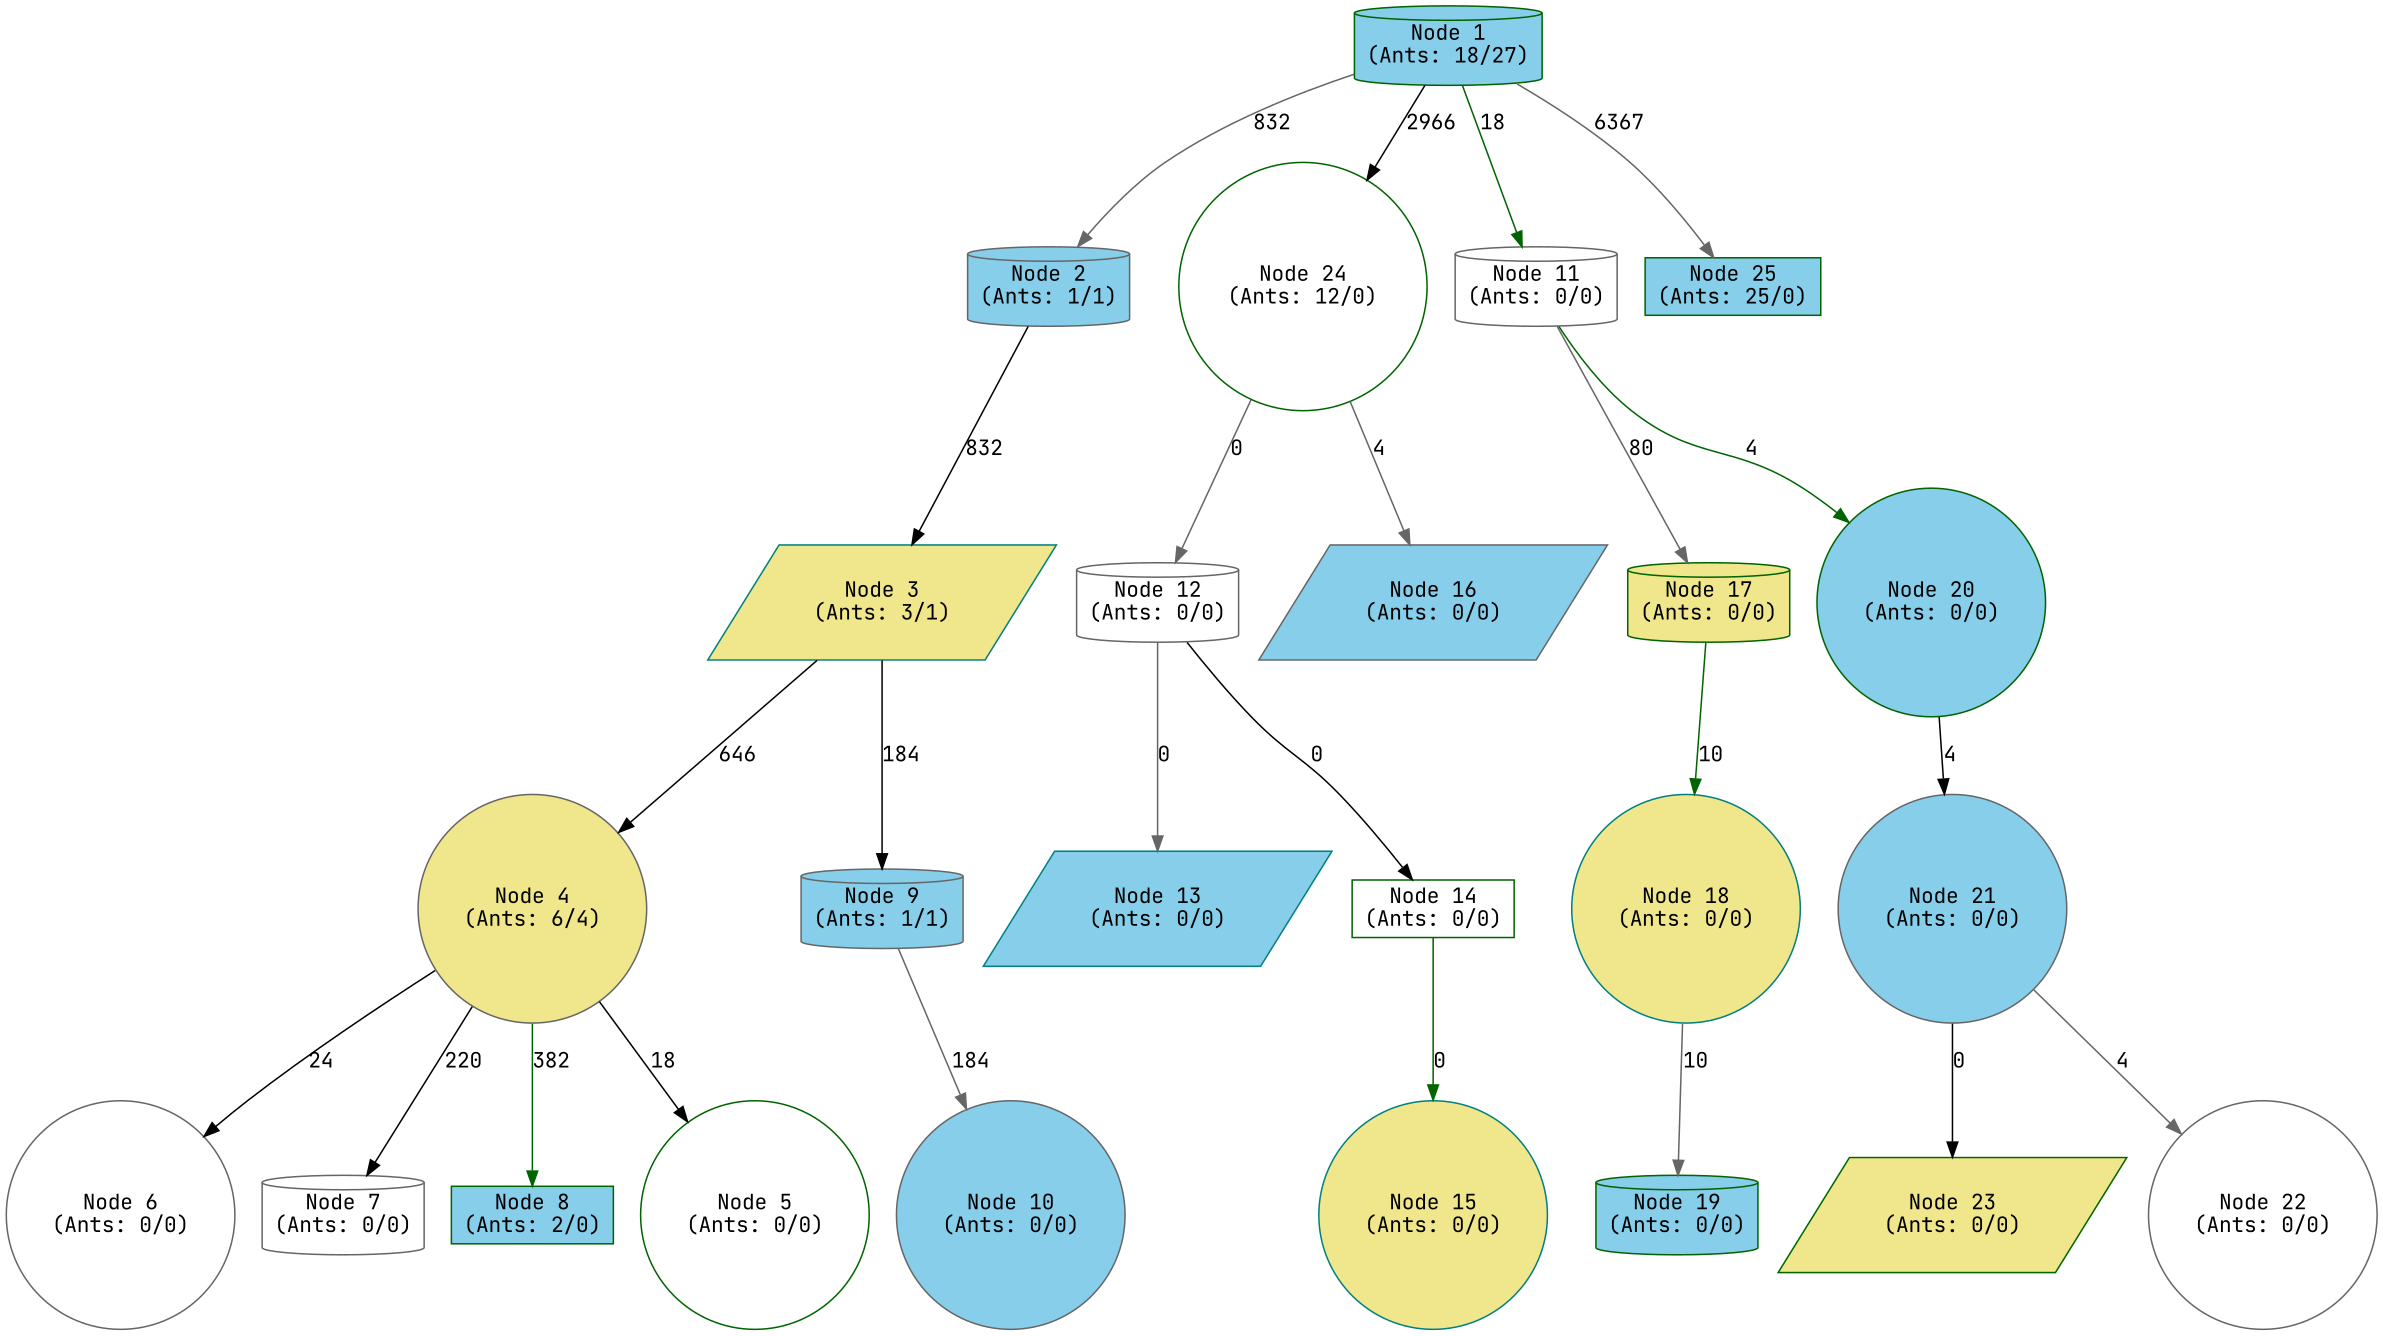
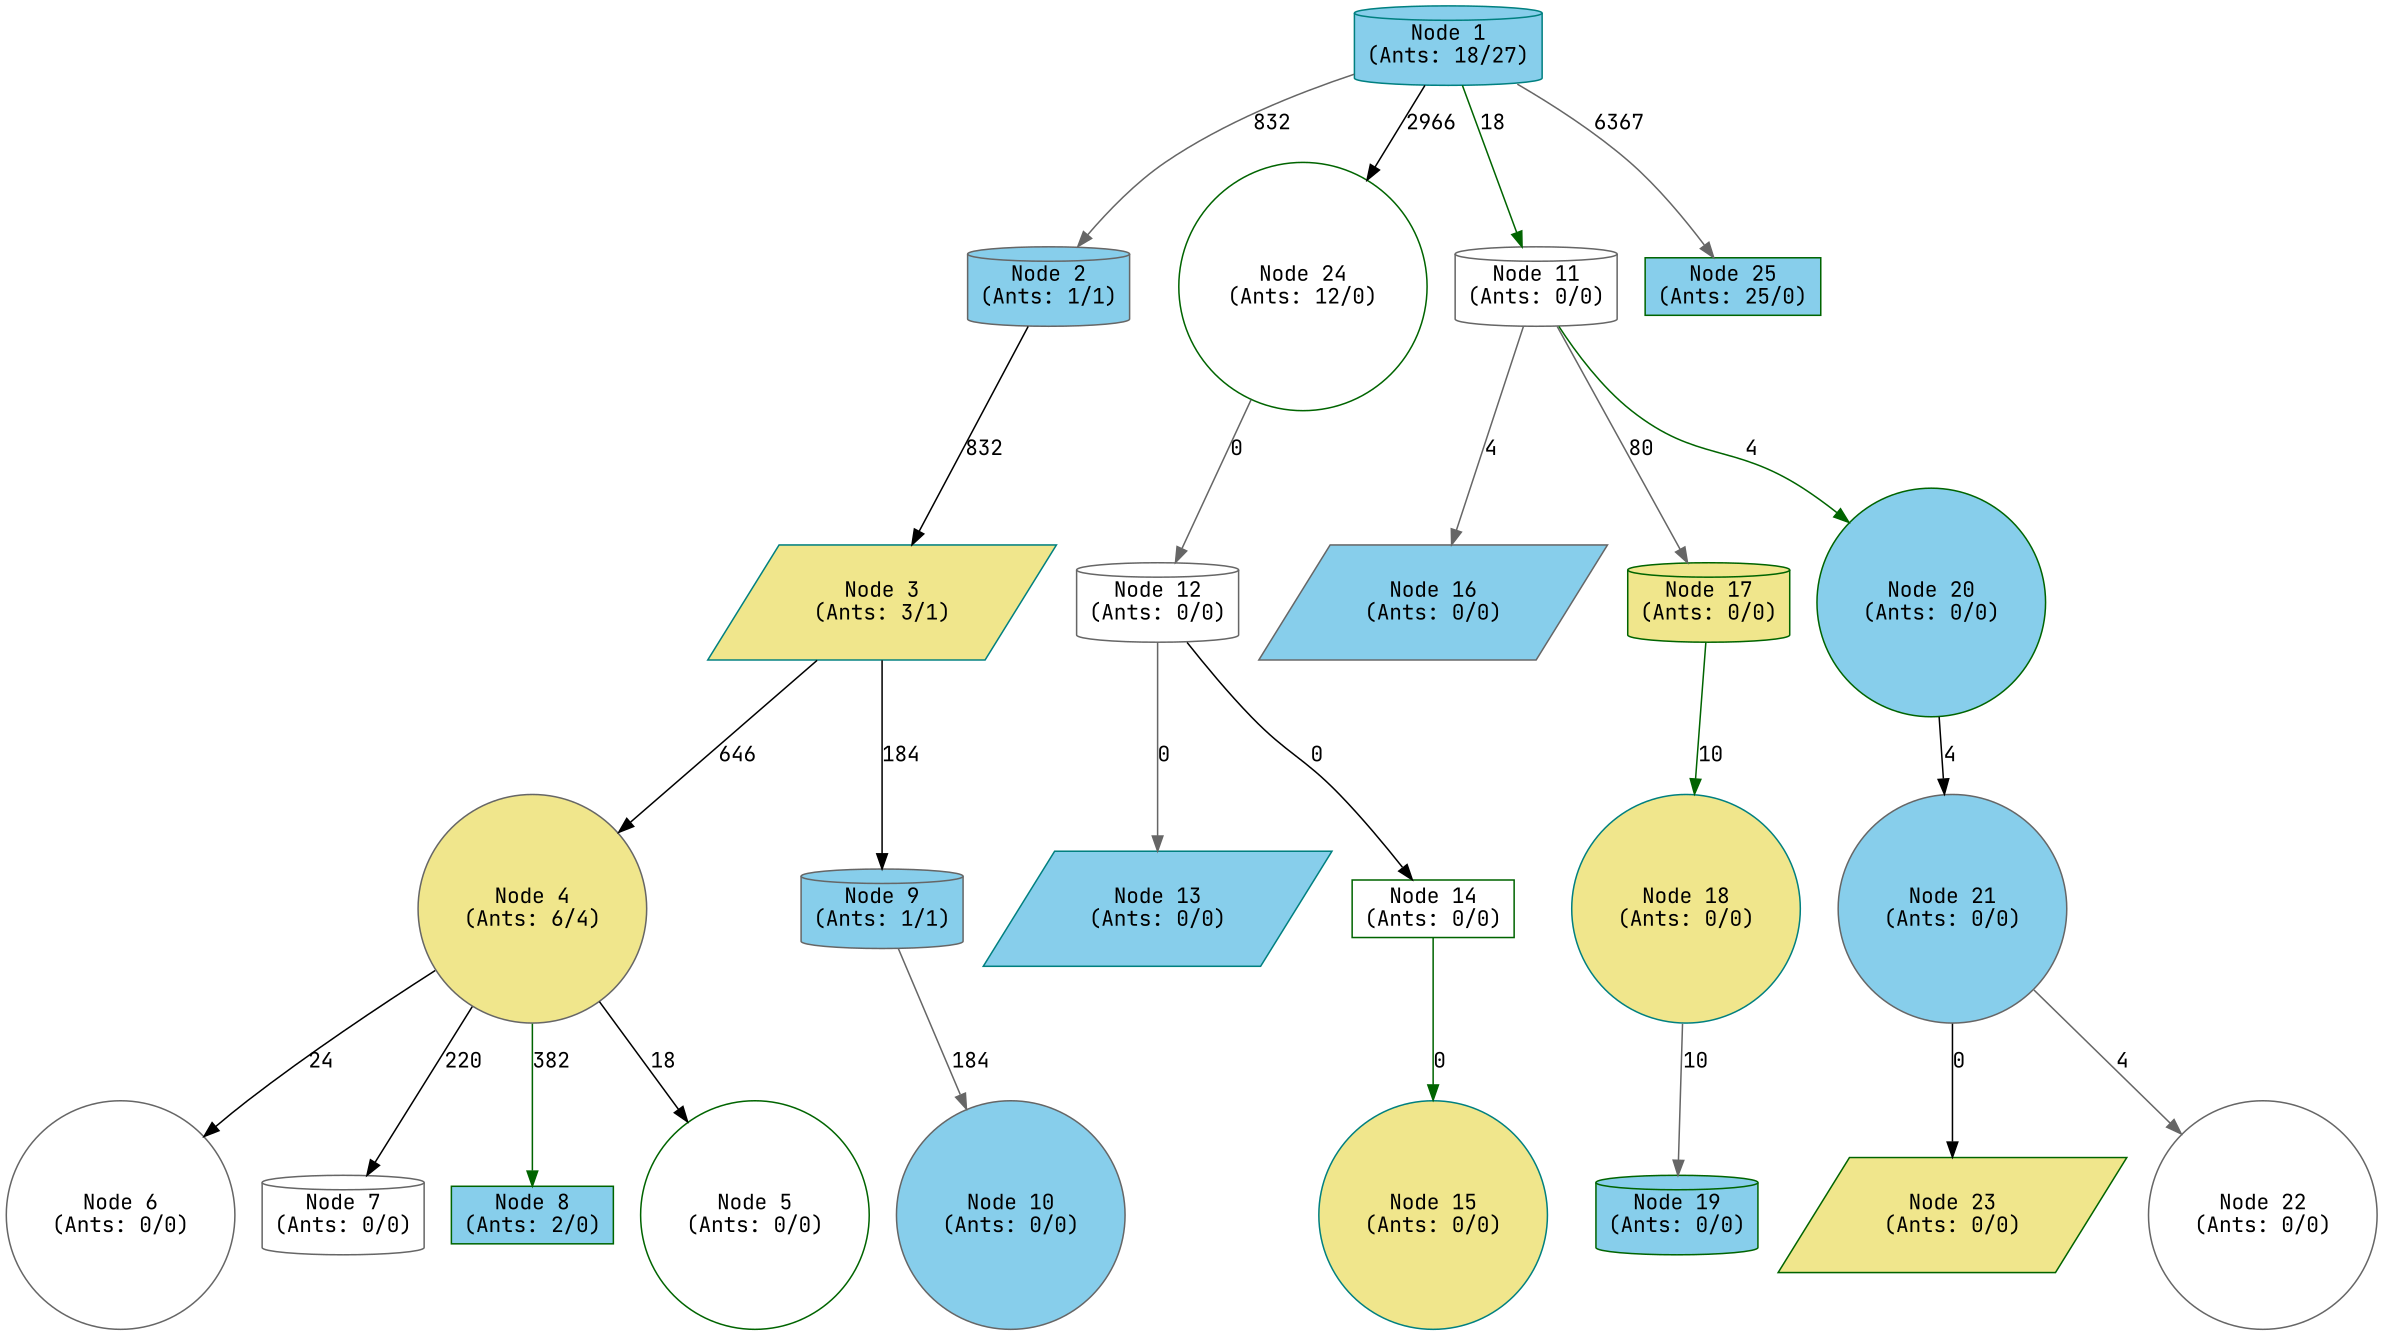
(1448, 46) -> (1448, 46)
(1377, 466) -> (1490, 428)
